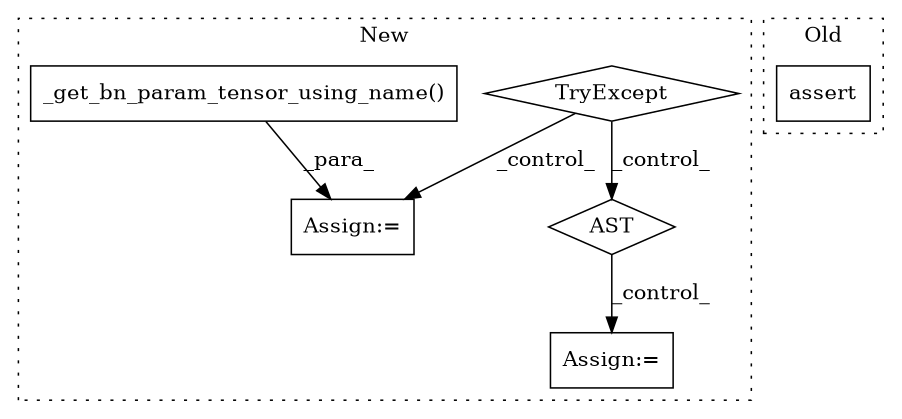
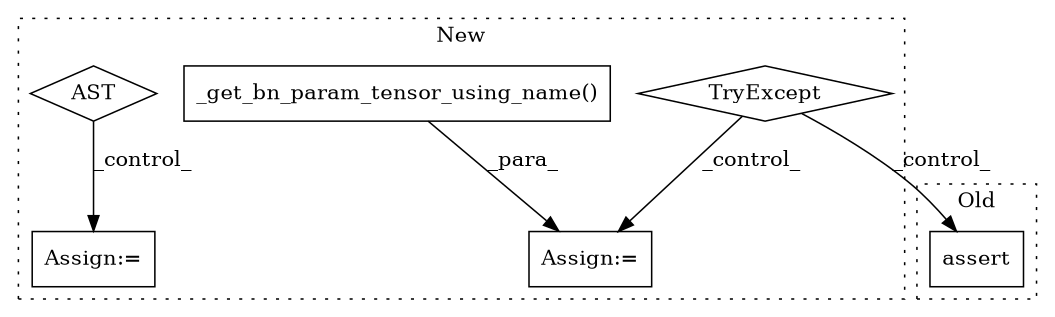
(612, 153) -> (879, 160)
